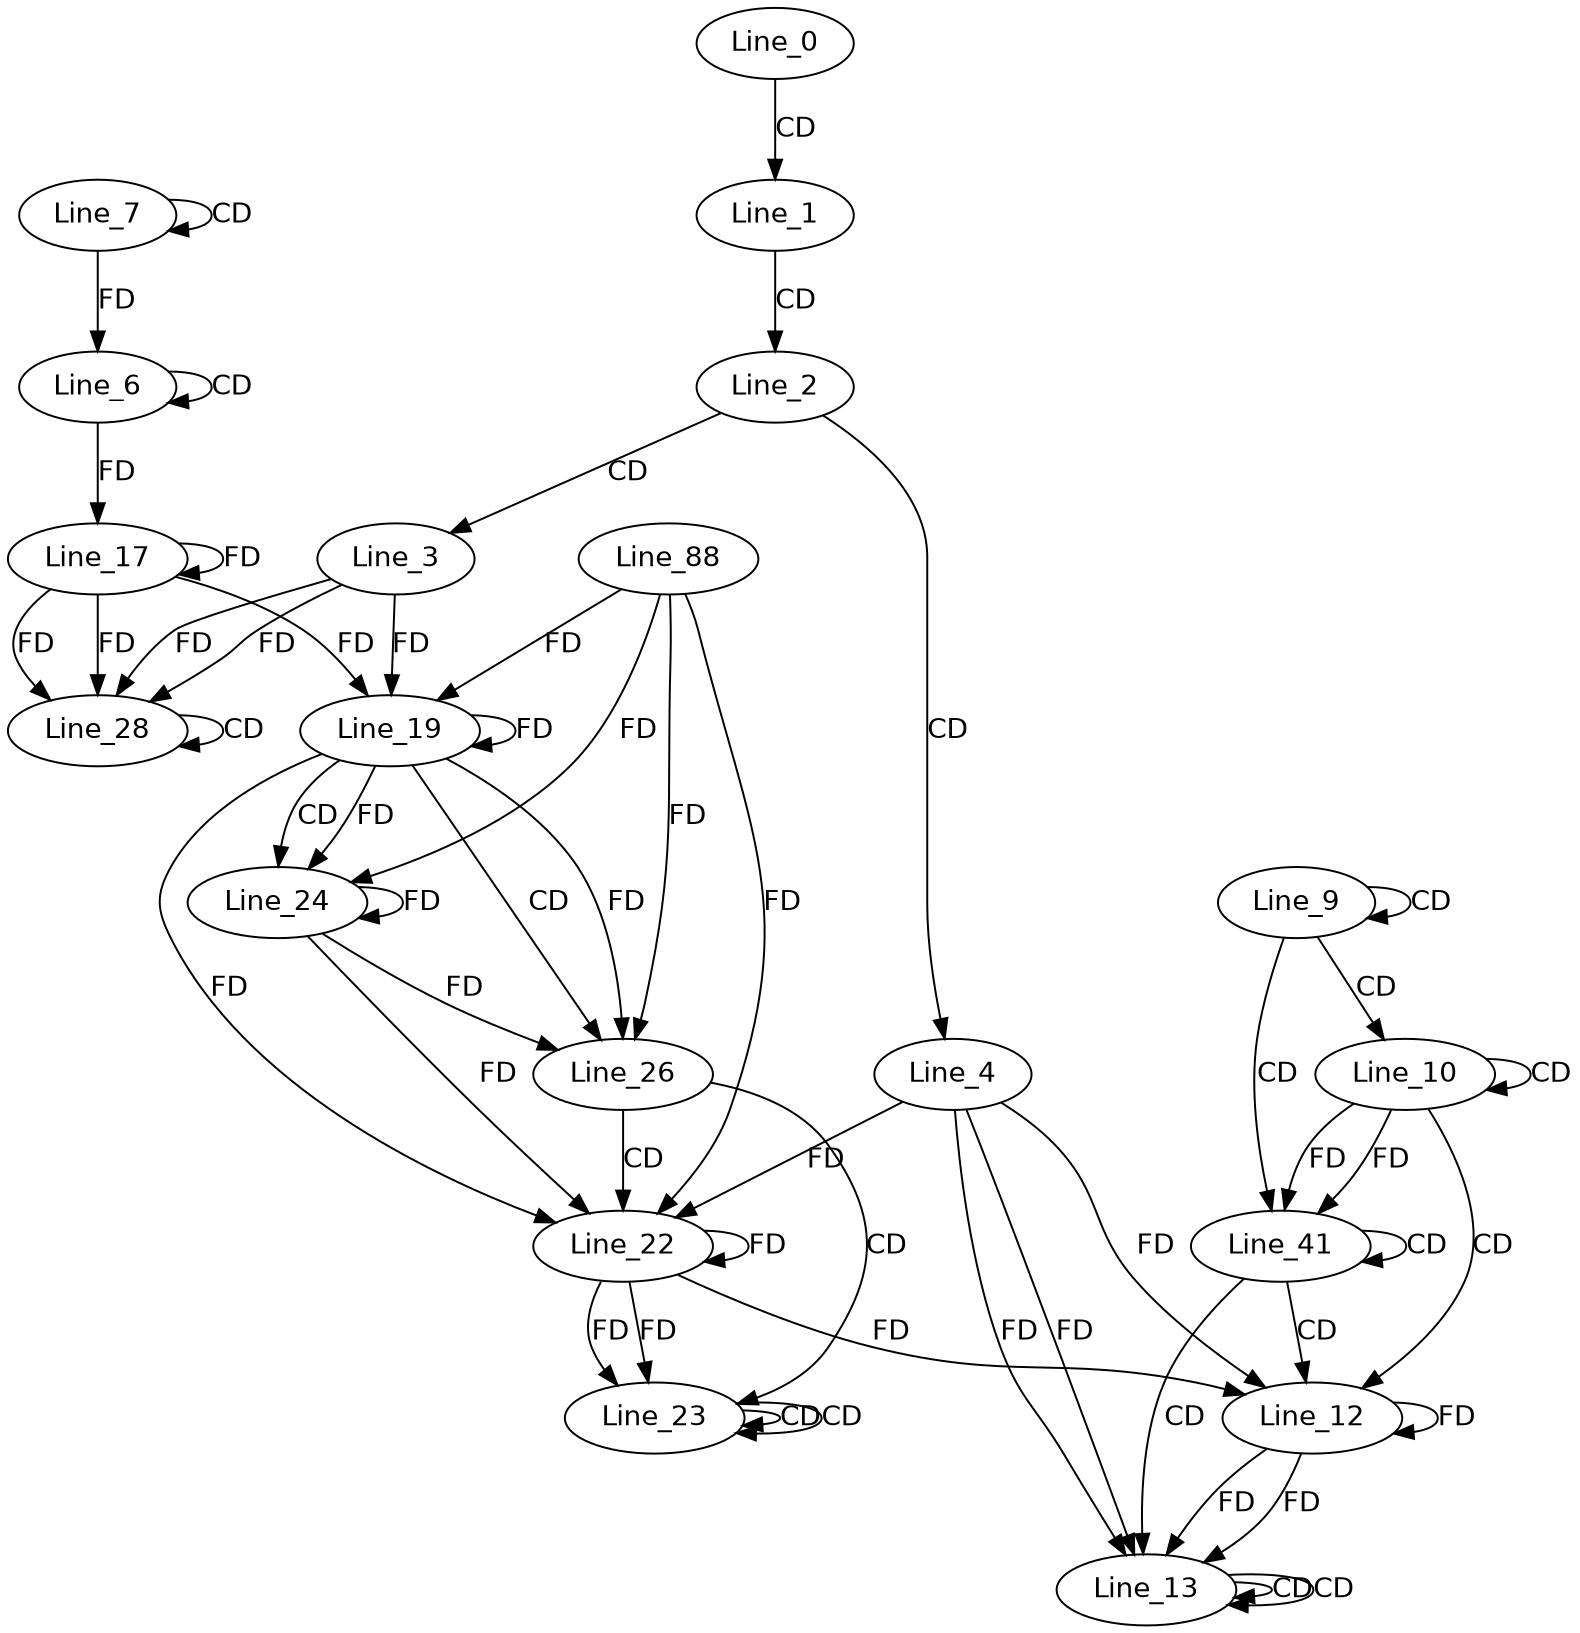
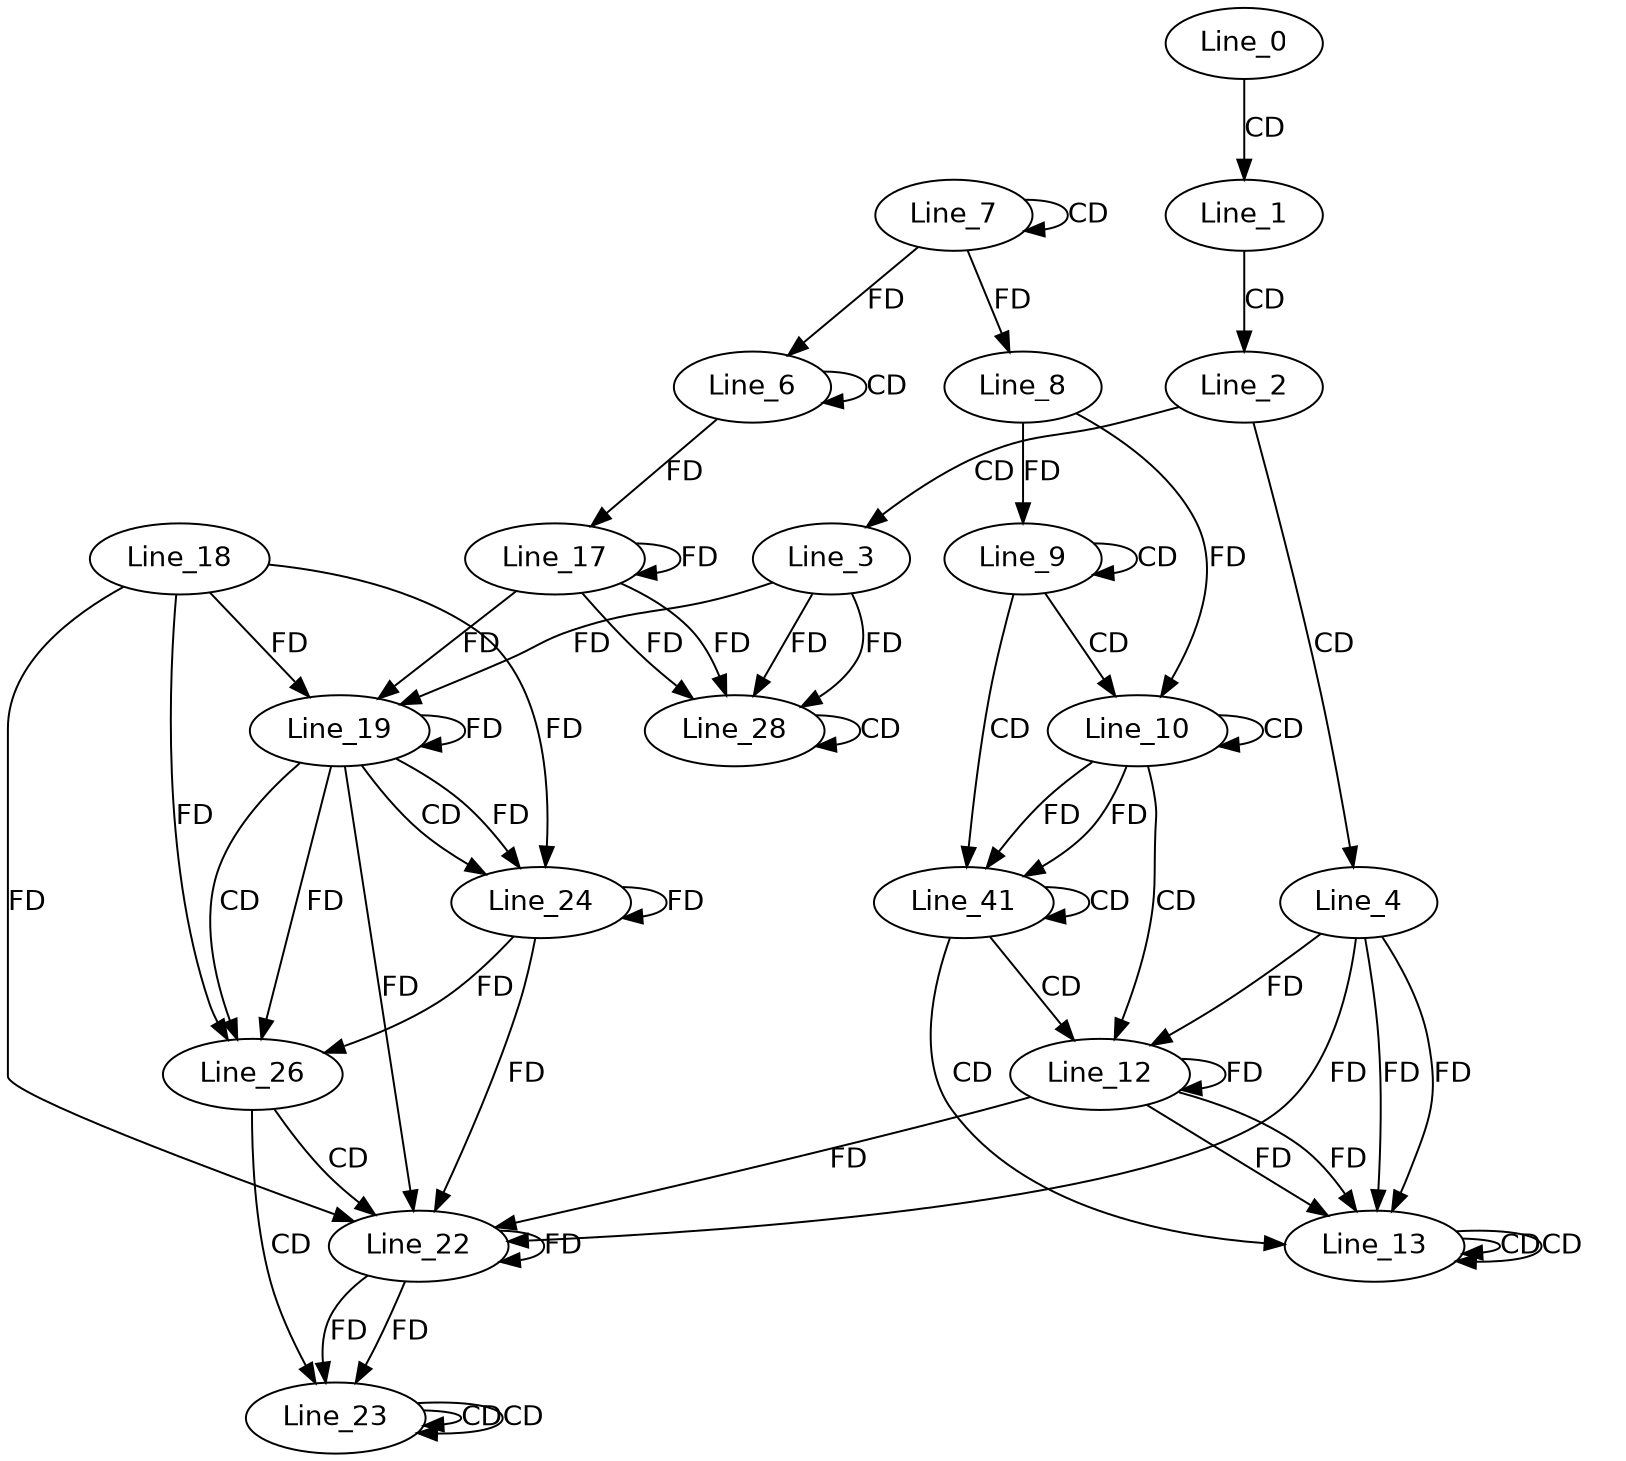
none -> (1023, 387)
(669, 559) -> (180, 559)
(945, 1361) -> (774, 1163)
